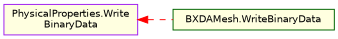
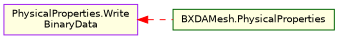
(254, 20) -> (254, 20)
